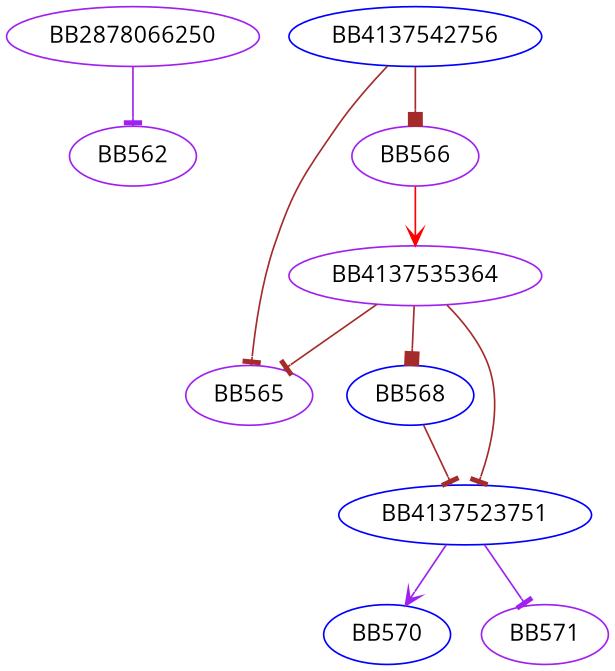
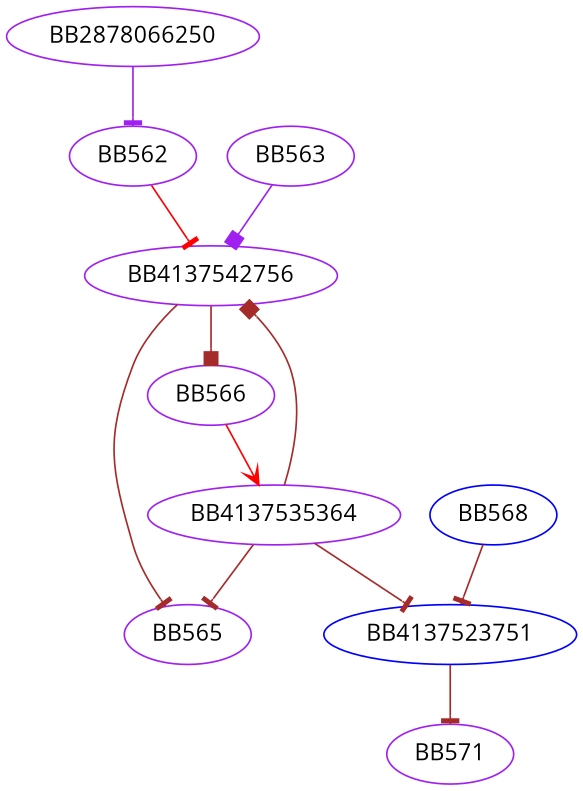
(415, 37) -> (211, 276)
none -> (291, 156)
none -> (169, 212)
(413, 327) -> (296, 396)
(503, 572) -> (450, 690)
(387, 635) -> none
